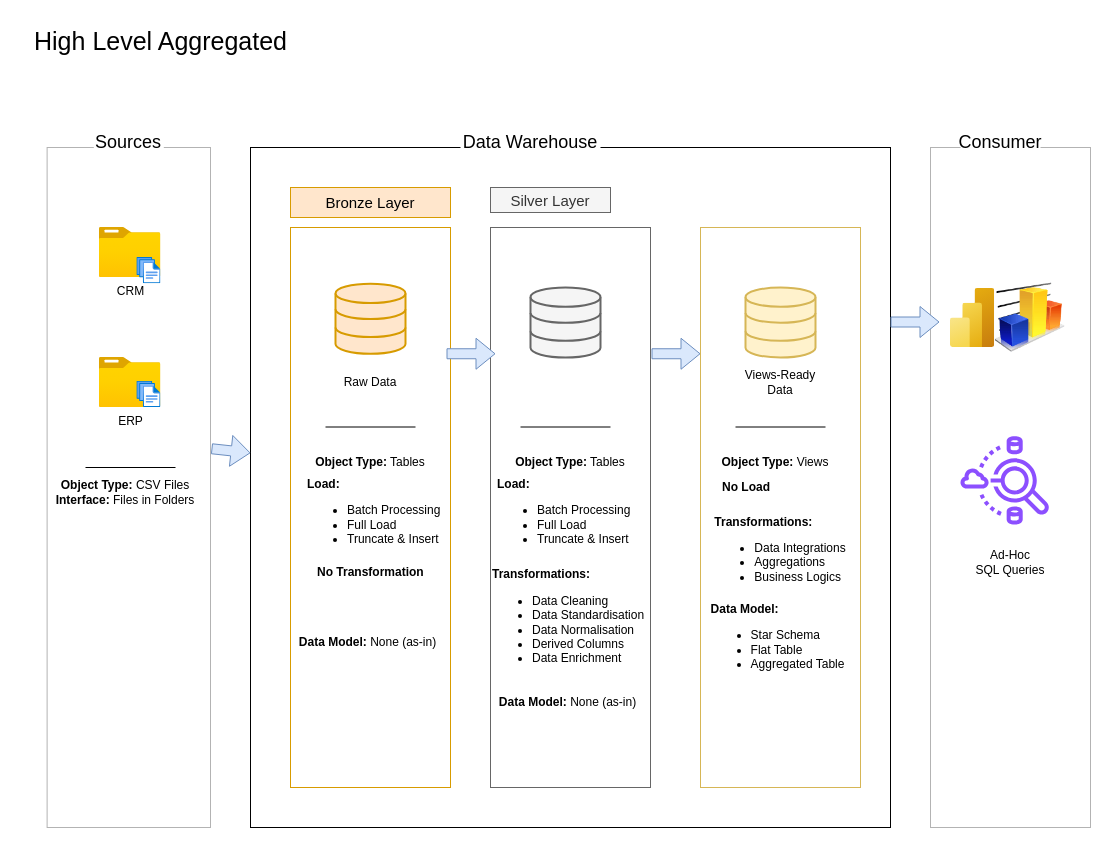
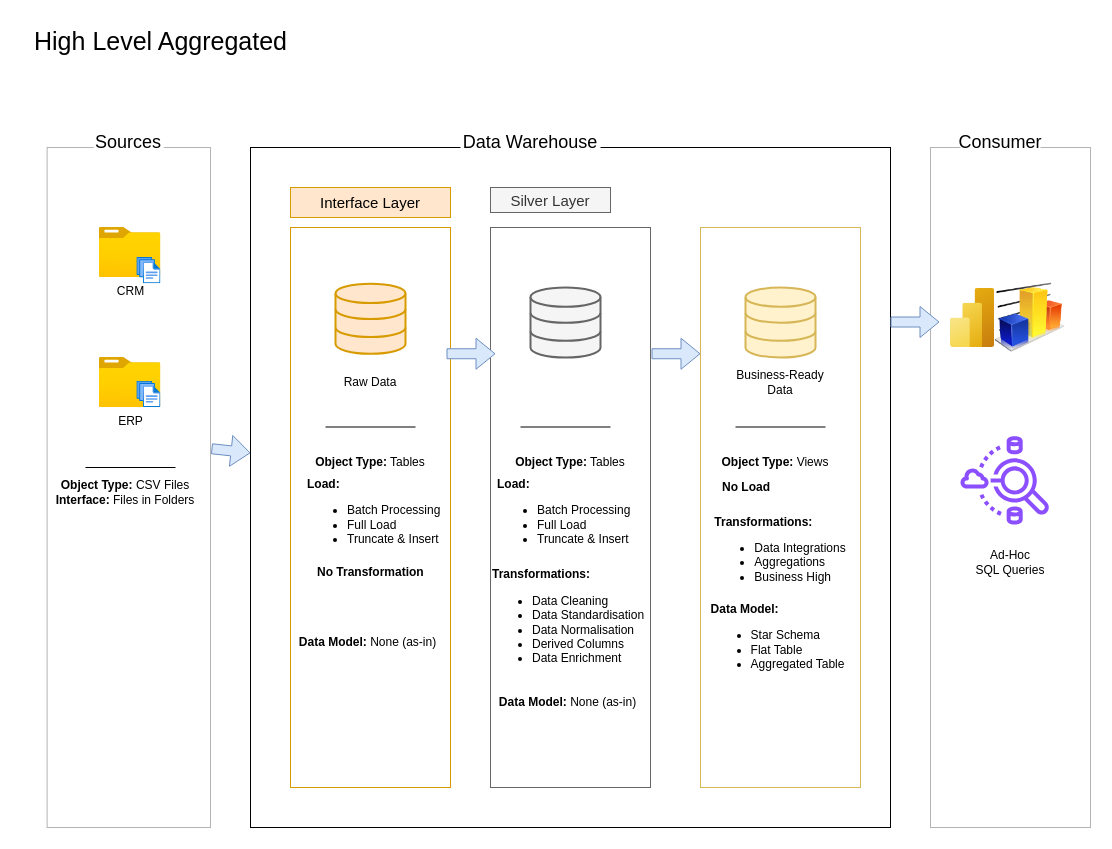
(371, 203) -> (371, 203)
(781, 383) -> (781, 383)
(781, 563) -> (781, 563)
